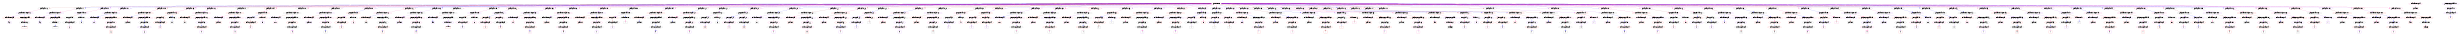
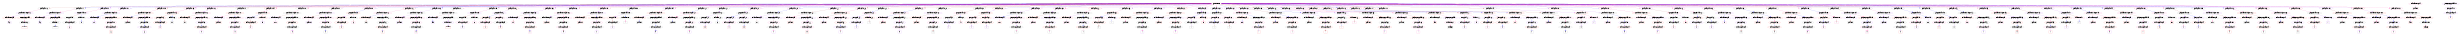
(718, 18) -> (718, 18)
